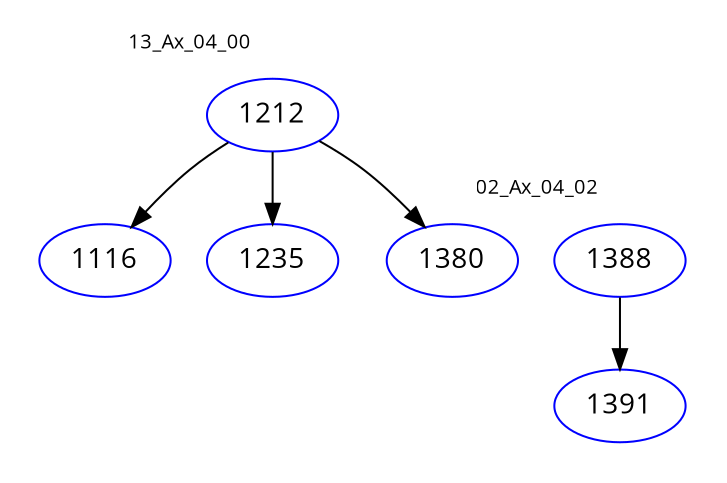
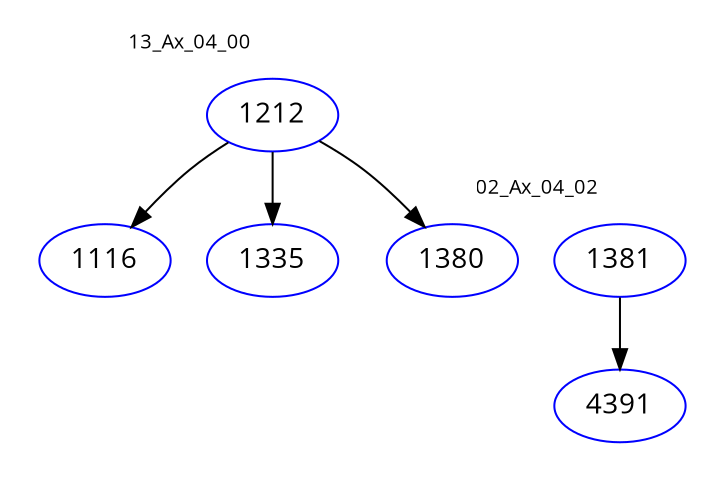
(273, 261) -> (273, 261)
(620, 261) -> (620, 261)
(620, 406) -> (620, 406)
